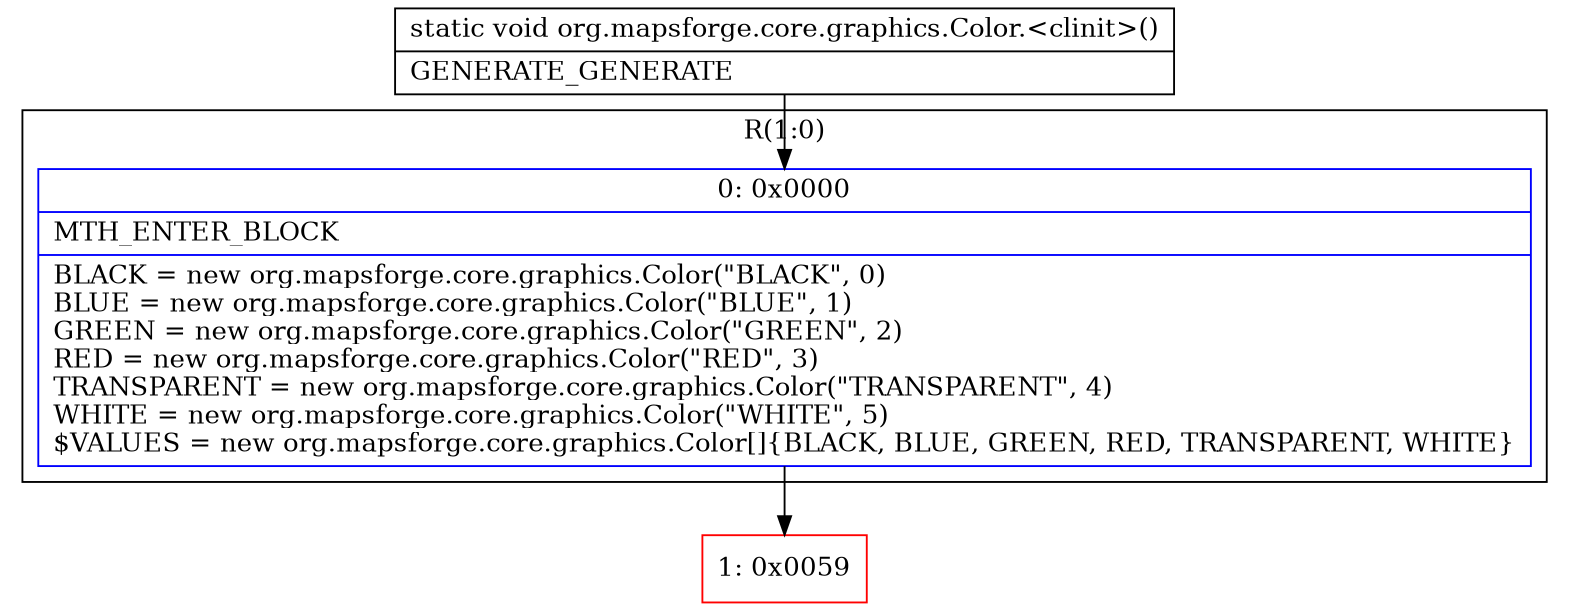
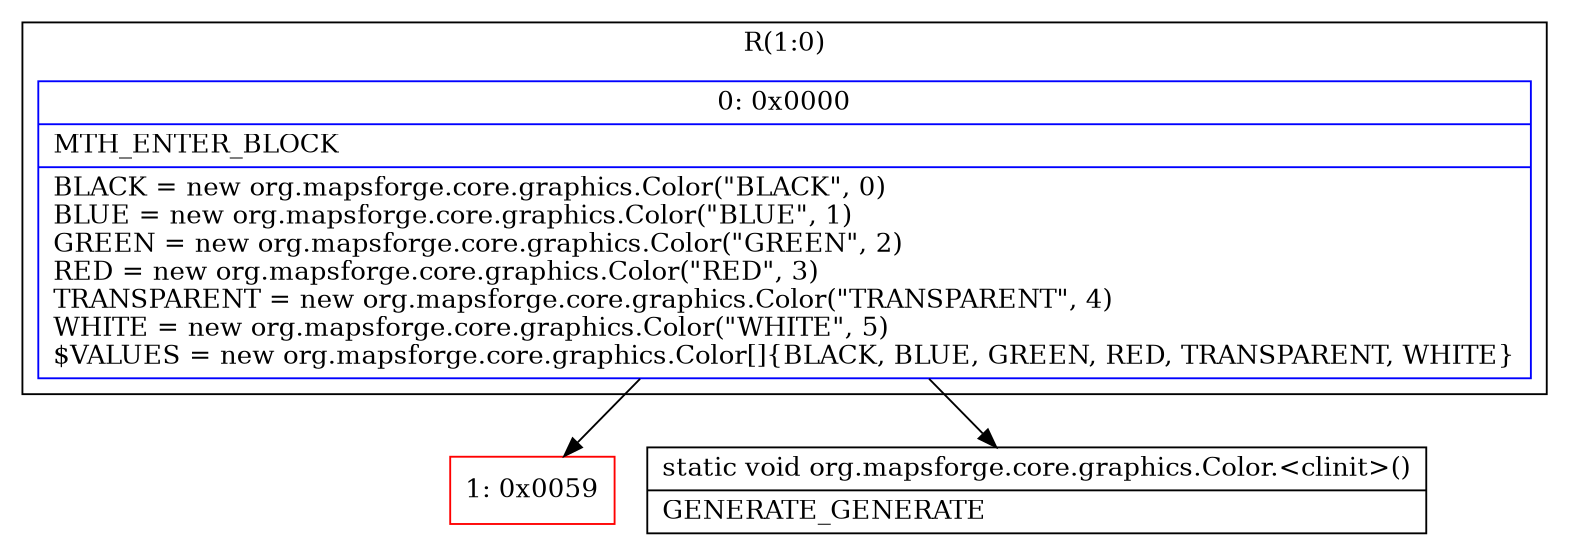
(785, 122) -> (956, 406)
